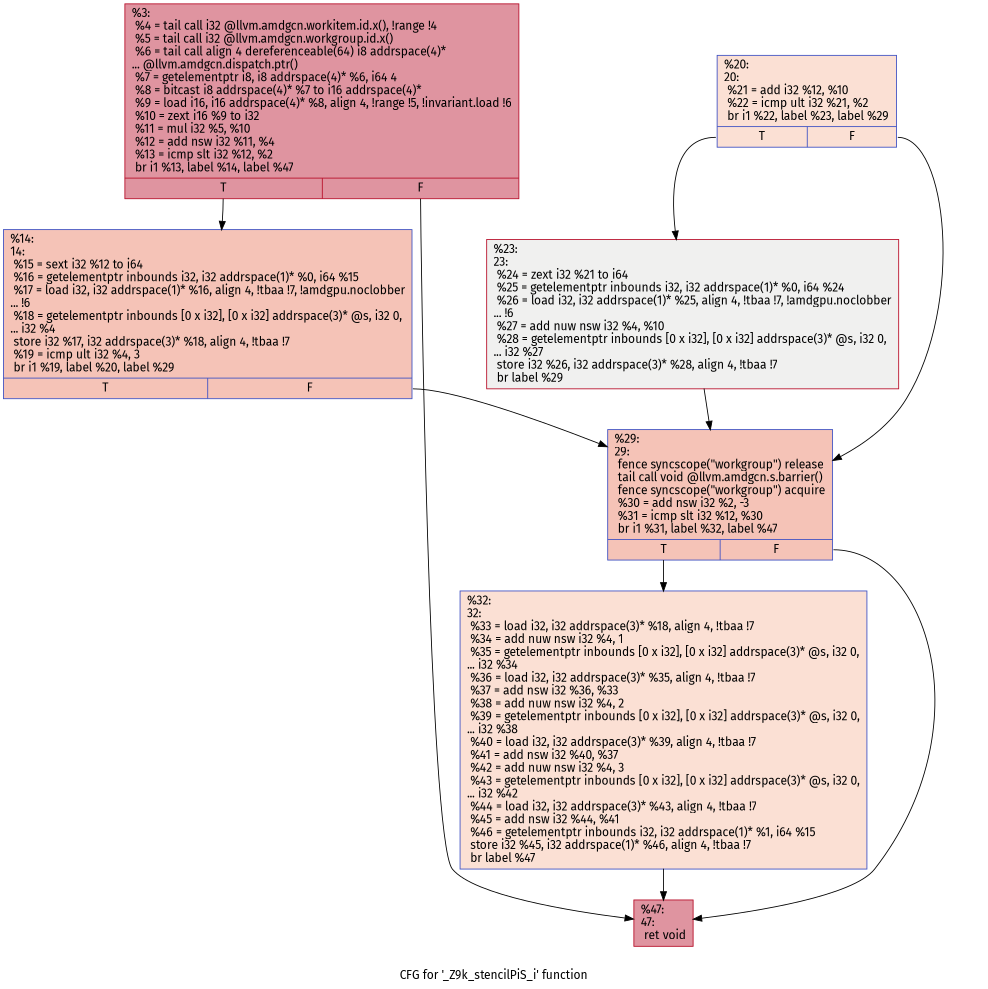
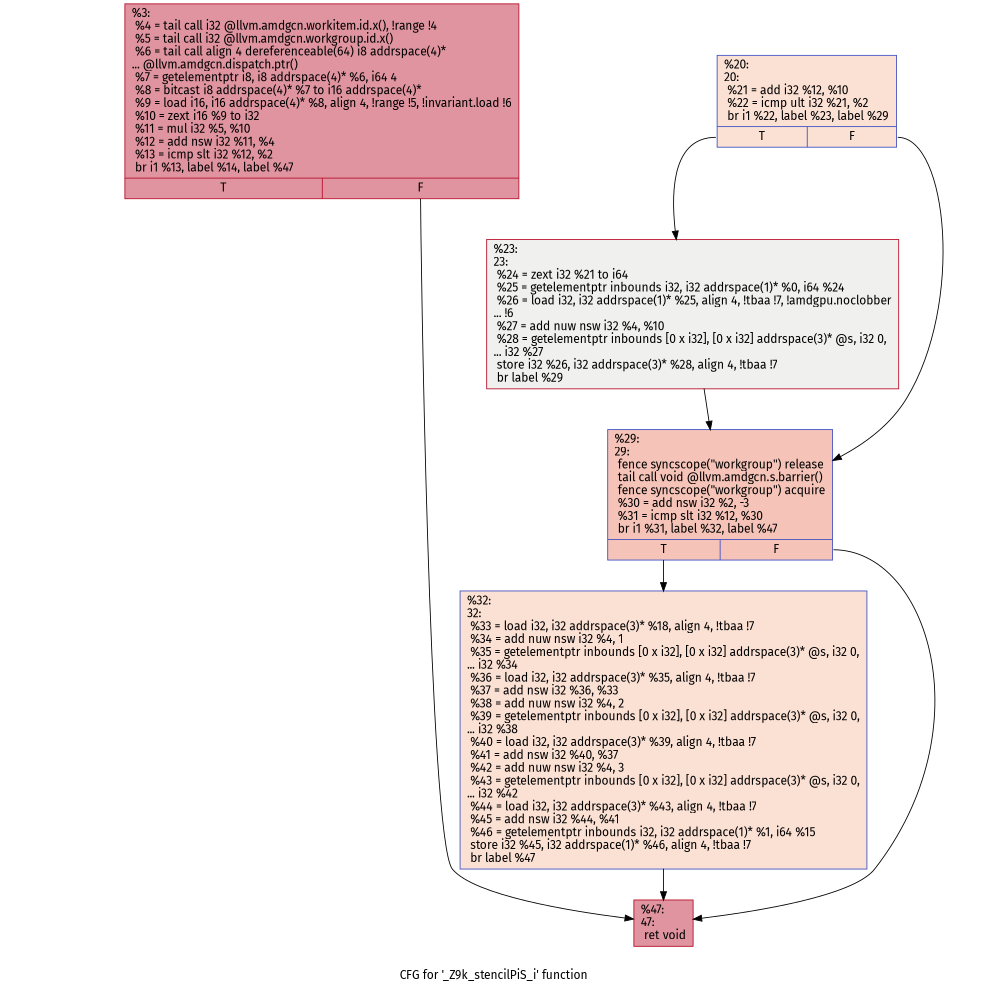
(208, 314) -> none
